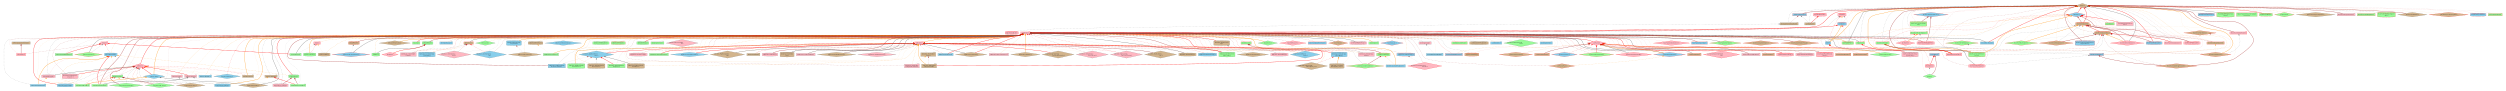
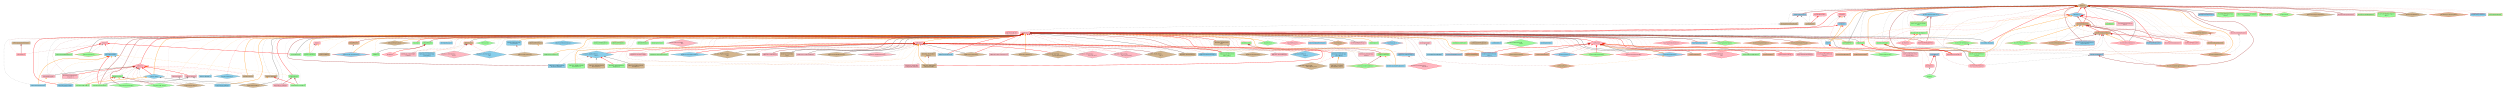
(686, 36) -> (686, 36)
none -> (1489, 55)
(1751, 55) -> (1751, 55)
